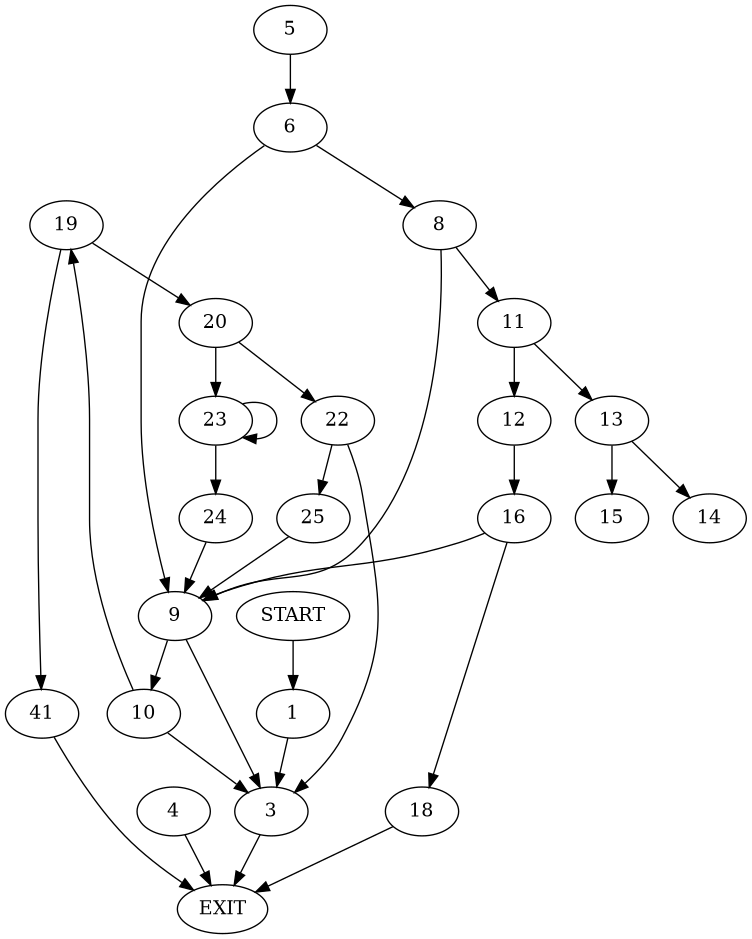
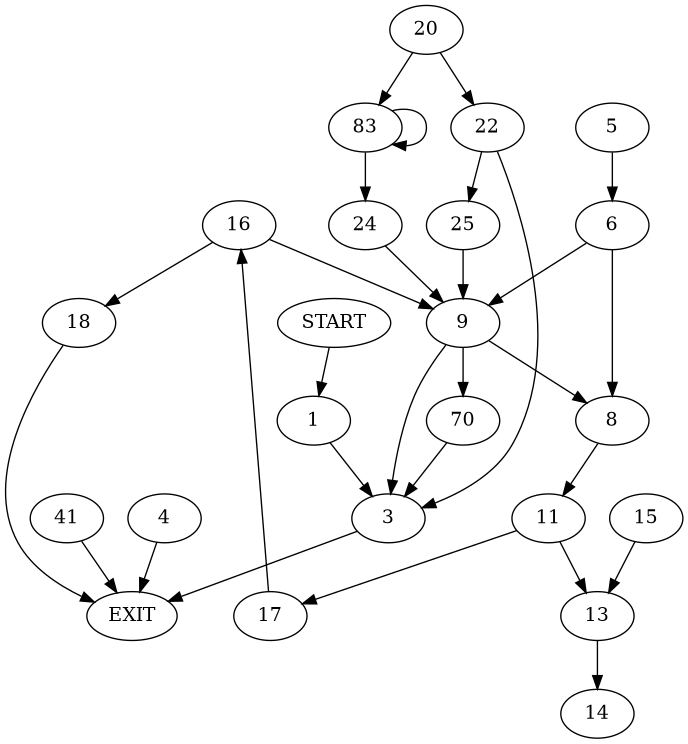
(66, 225) -> none
(216, 421) -> (365, 128)
(514, 421) -> (270, 616)
(612, 463) -> (625, 561)
(403, 479) -> (528, 365)
(144, 714) -> (463, 421)
